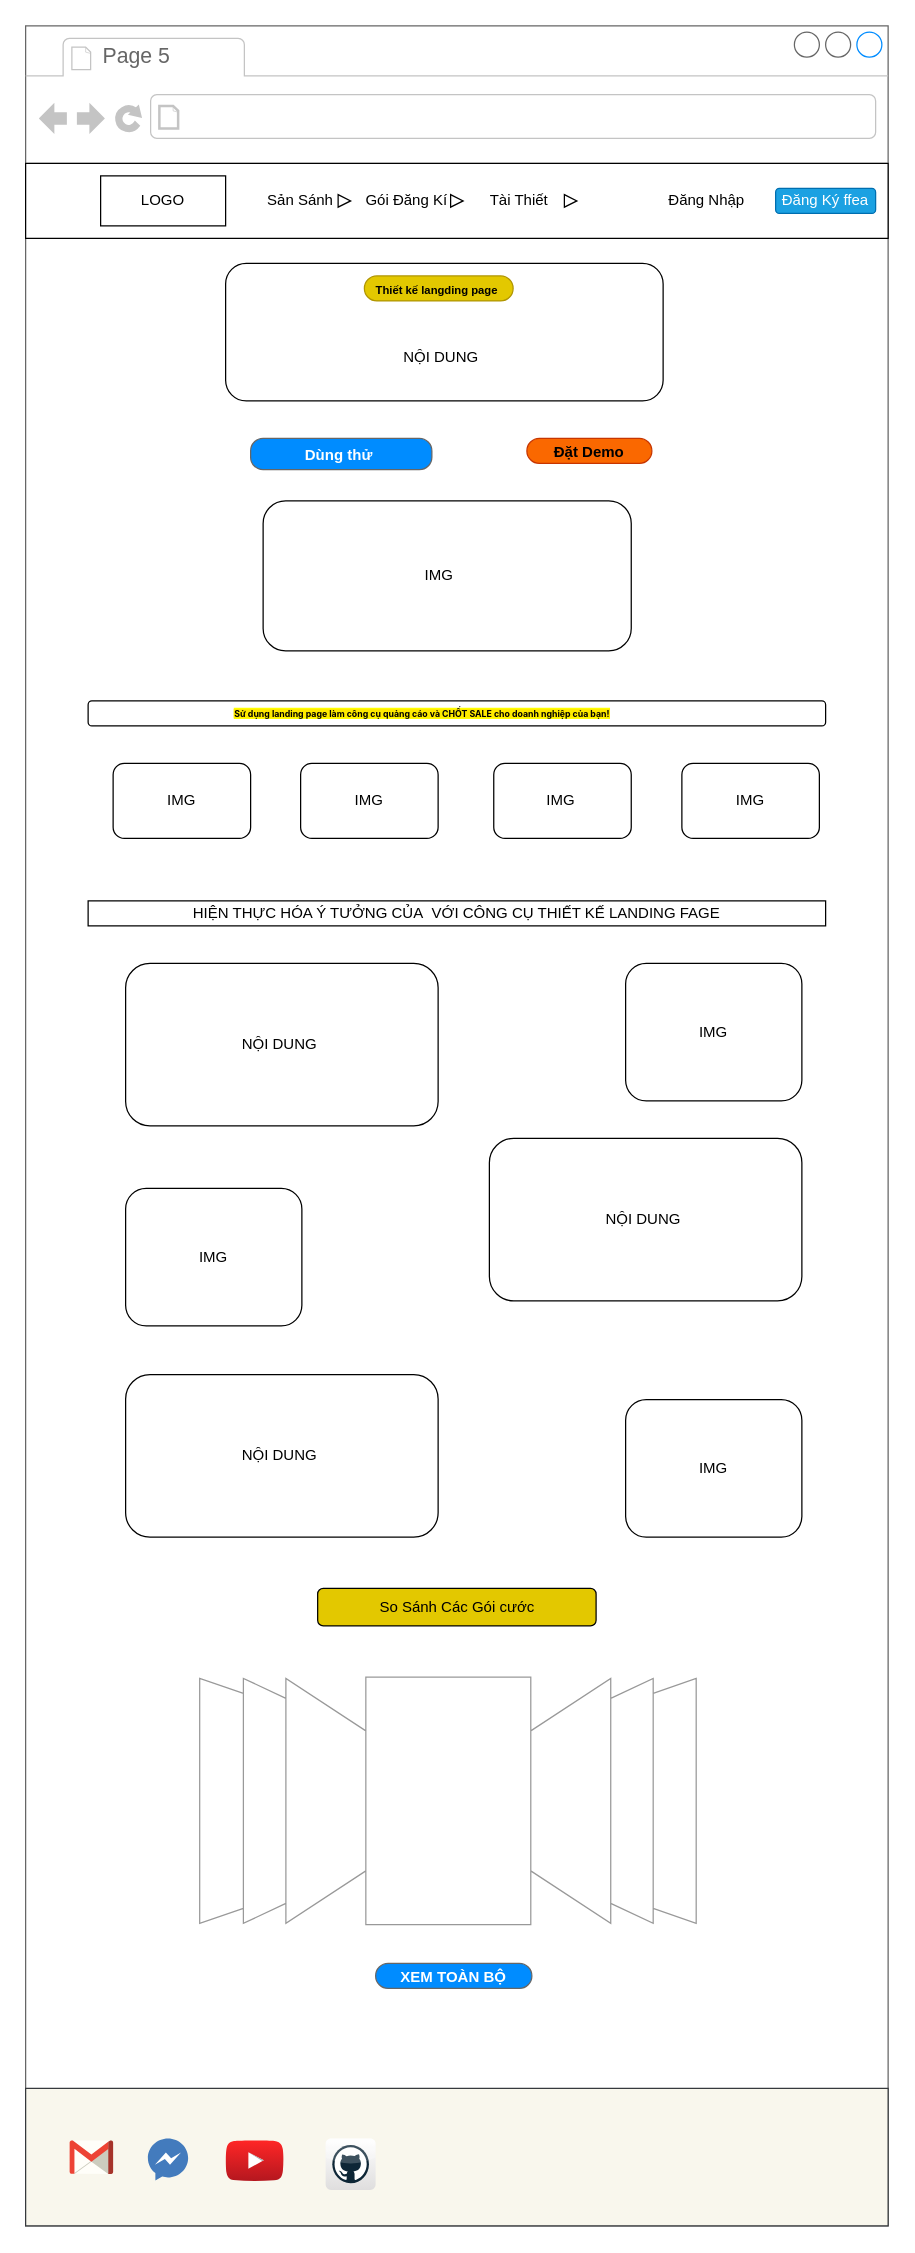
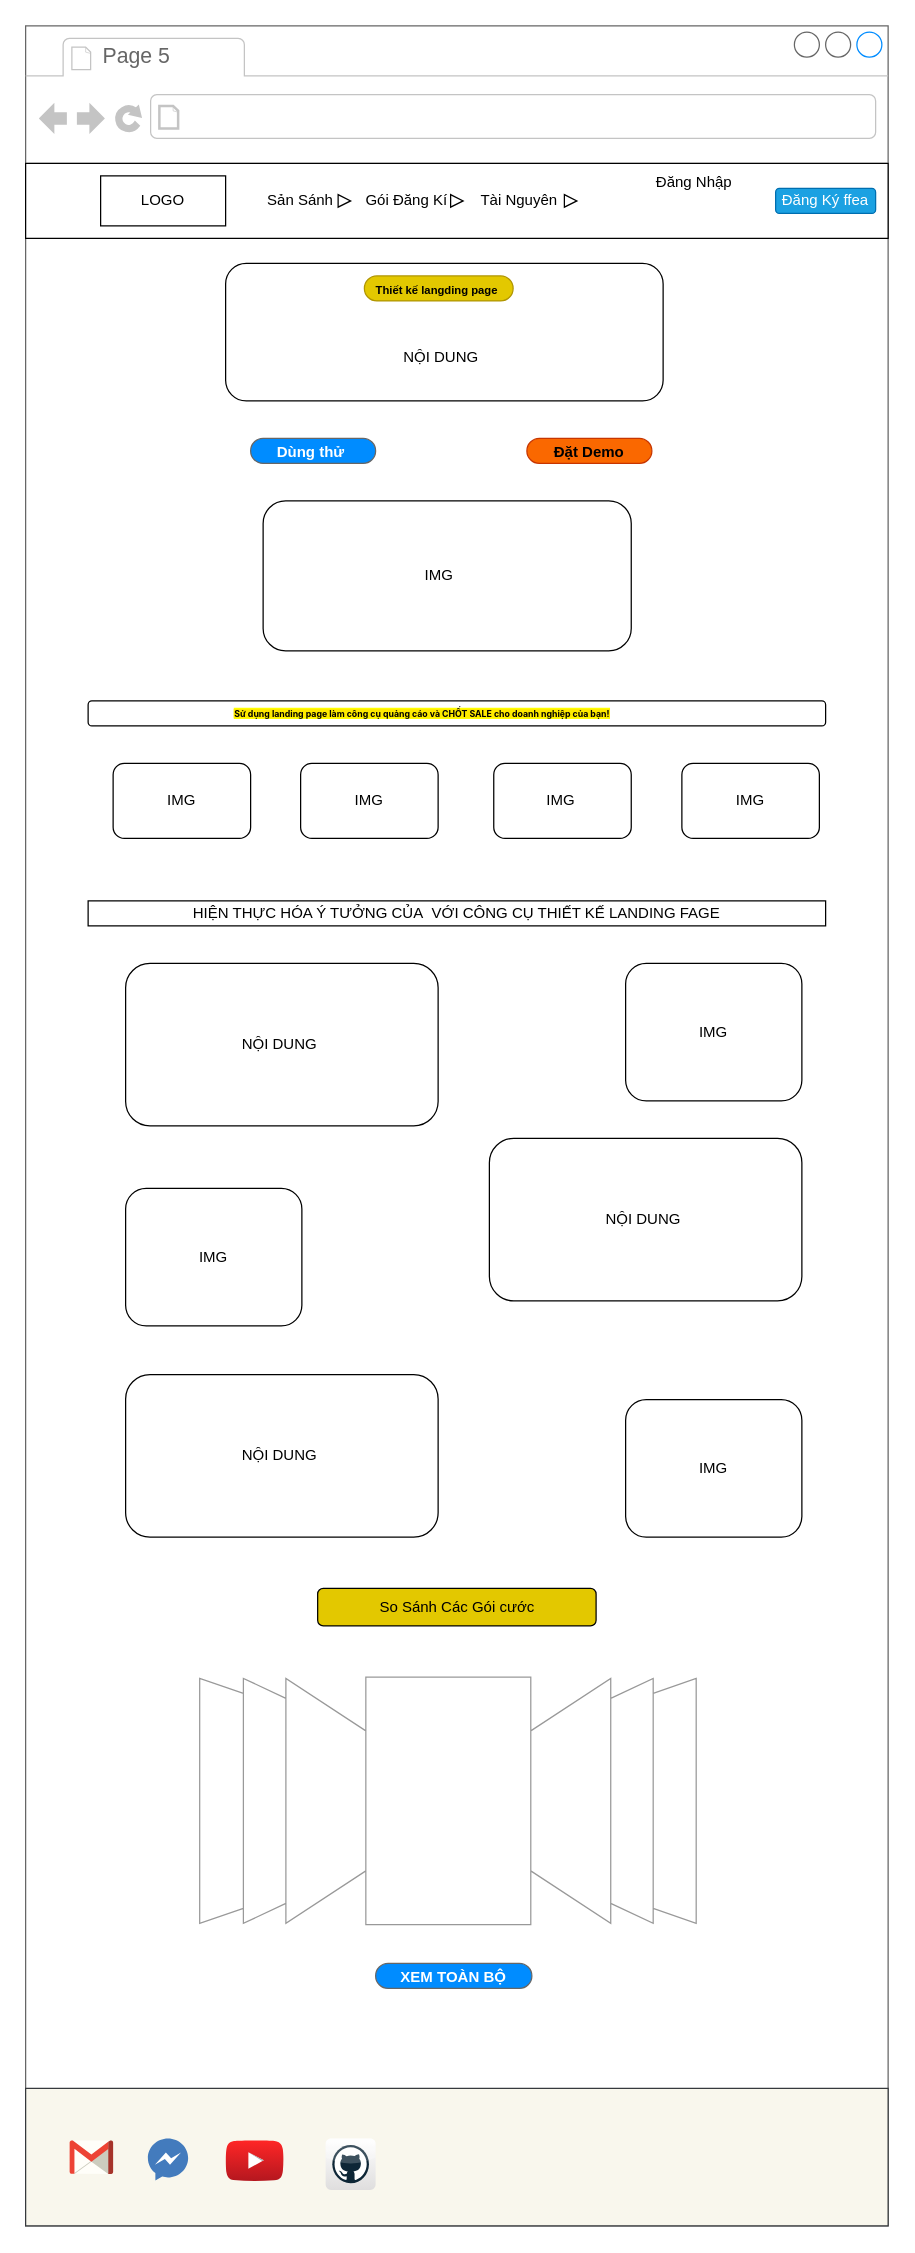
(519, 201) -> (519, 201)
(707, 201) -> (694, 182)
(341, 454) -> (313, 451)
